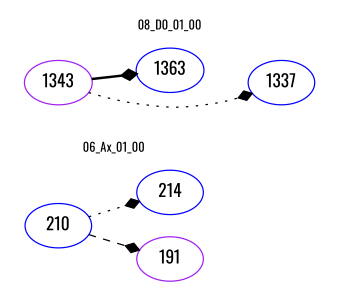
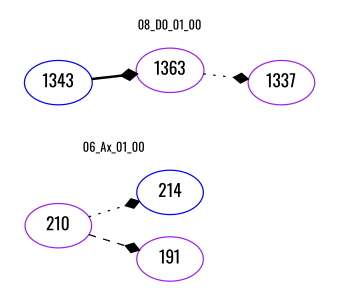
(170, 70) -> (170, 70)
(58, 83) -> (58, 83)
(281, 83) -> (281, 83)
(163, 107) -> (218, 76)
(58, 226) -> (58, 226)
